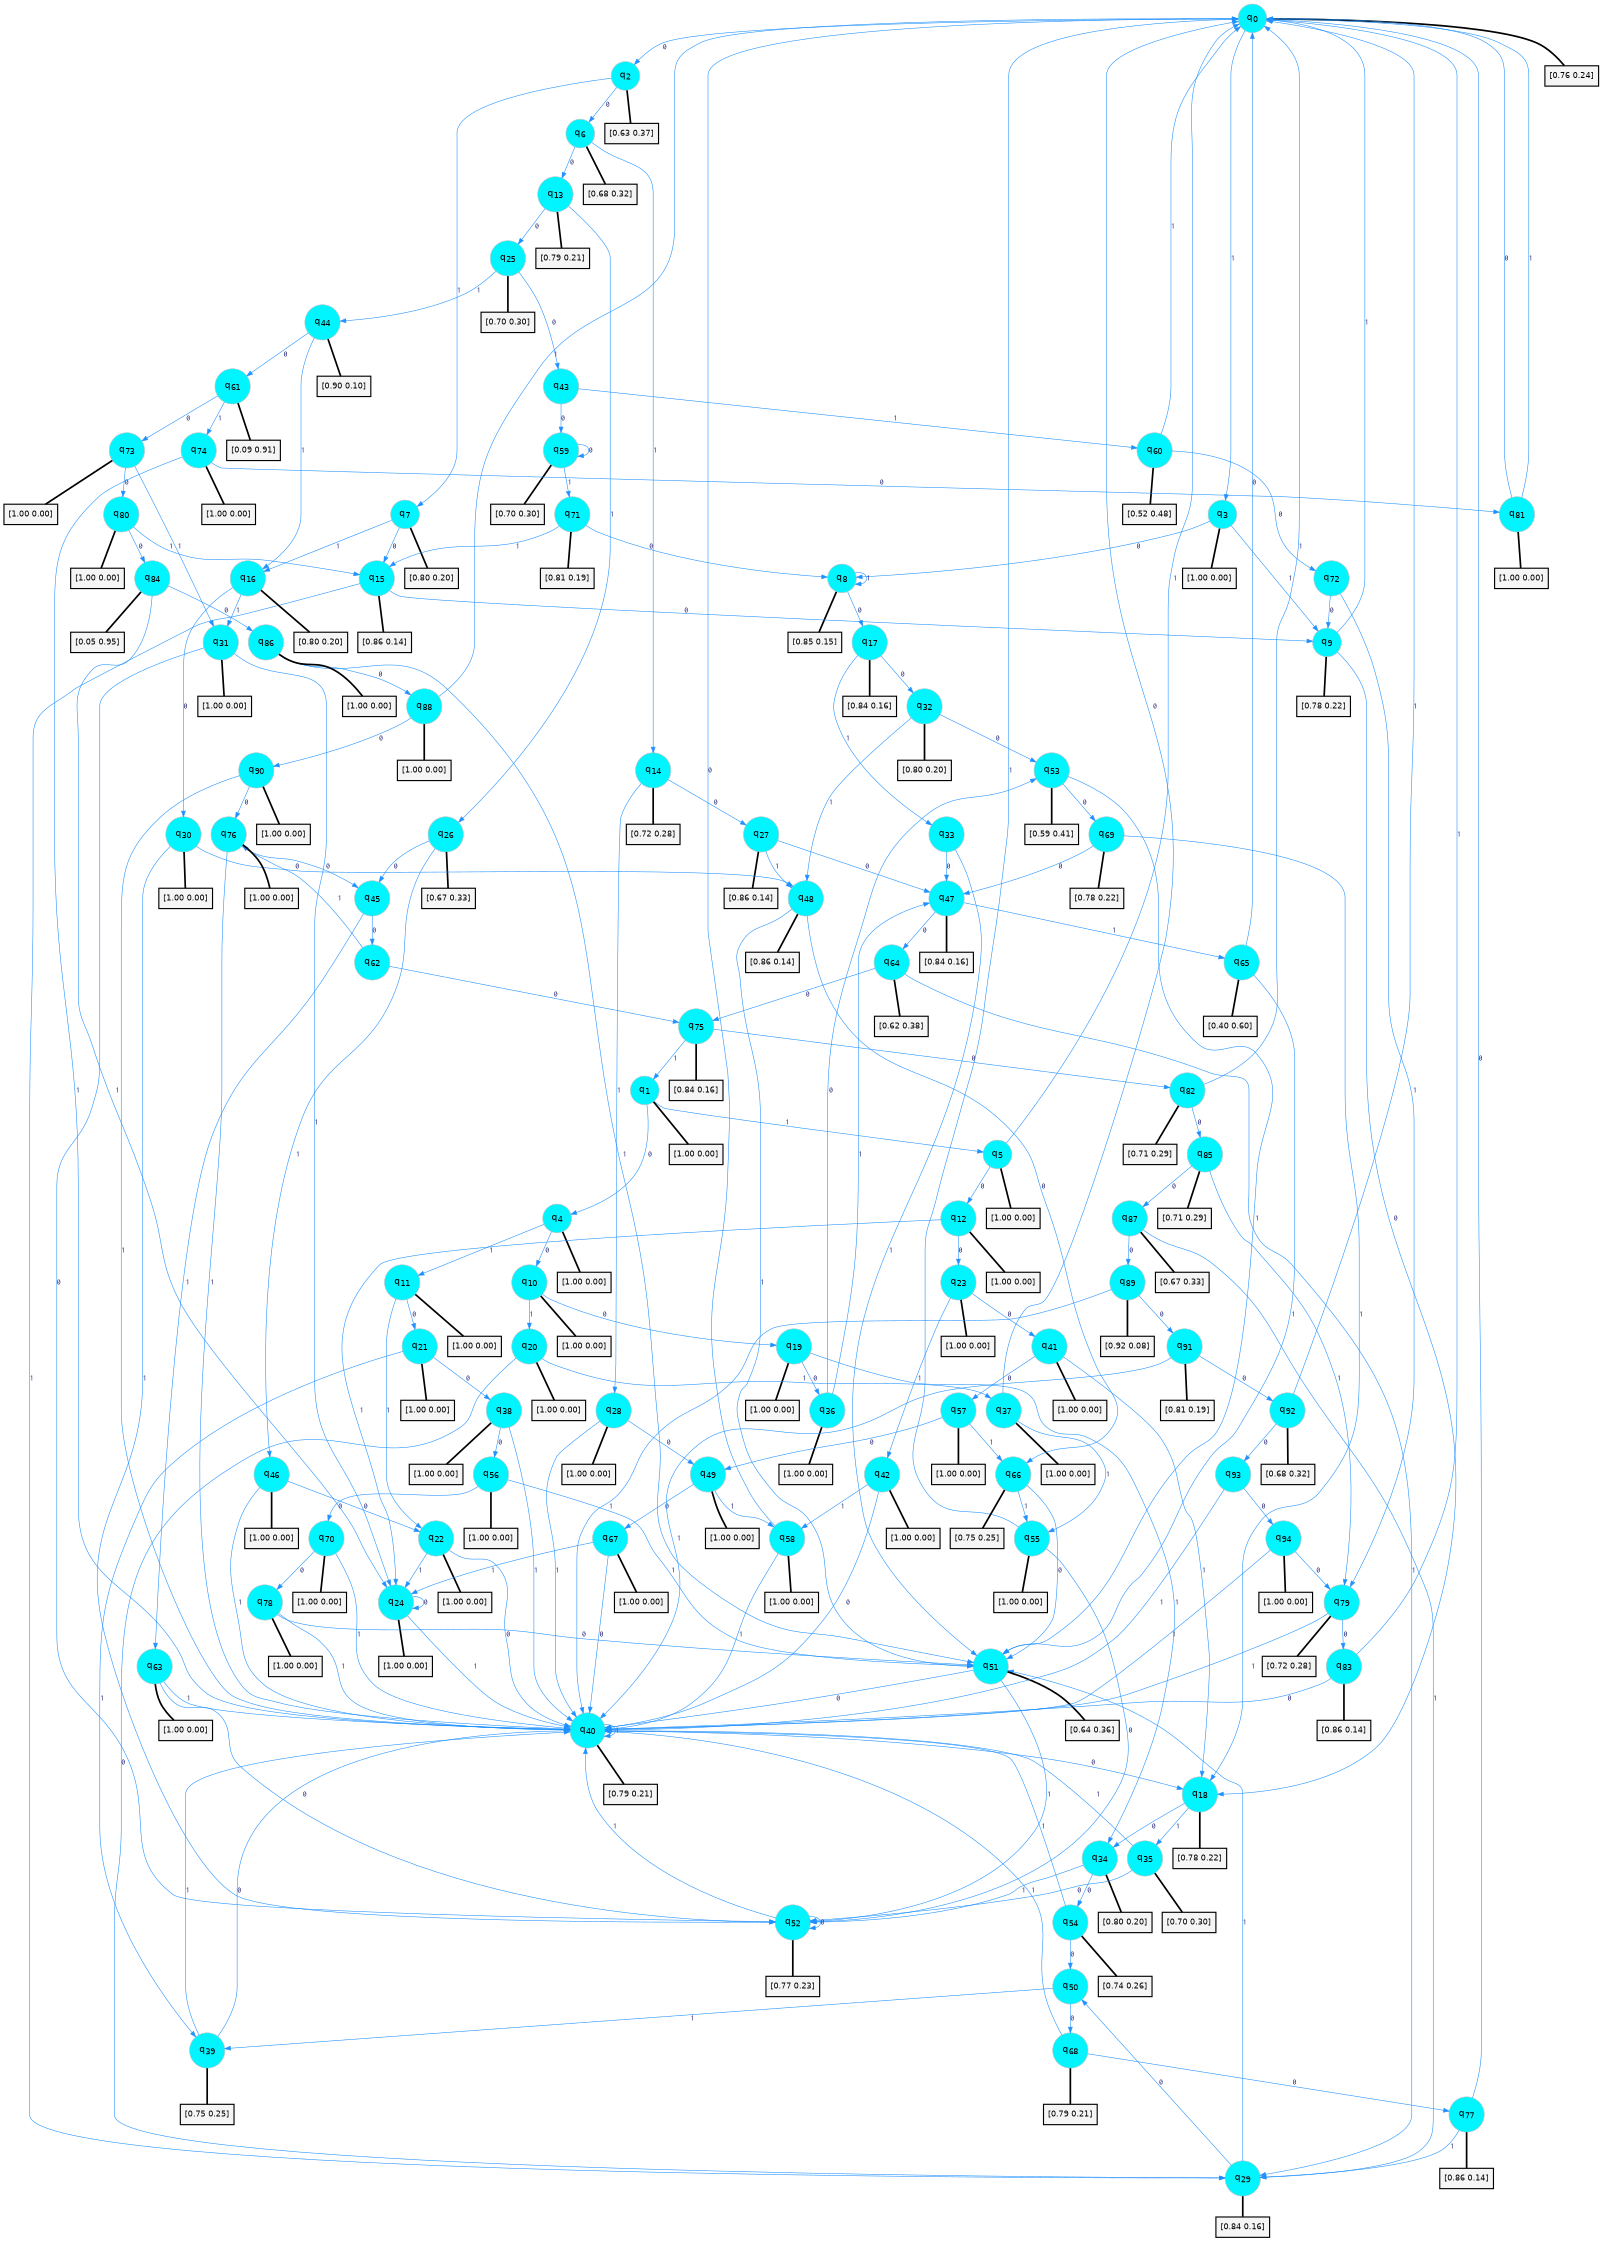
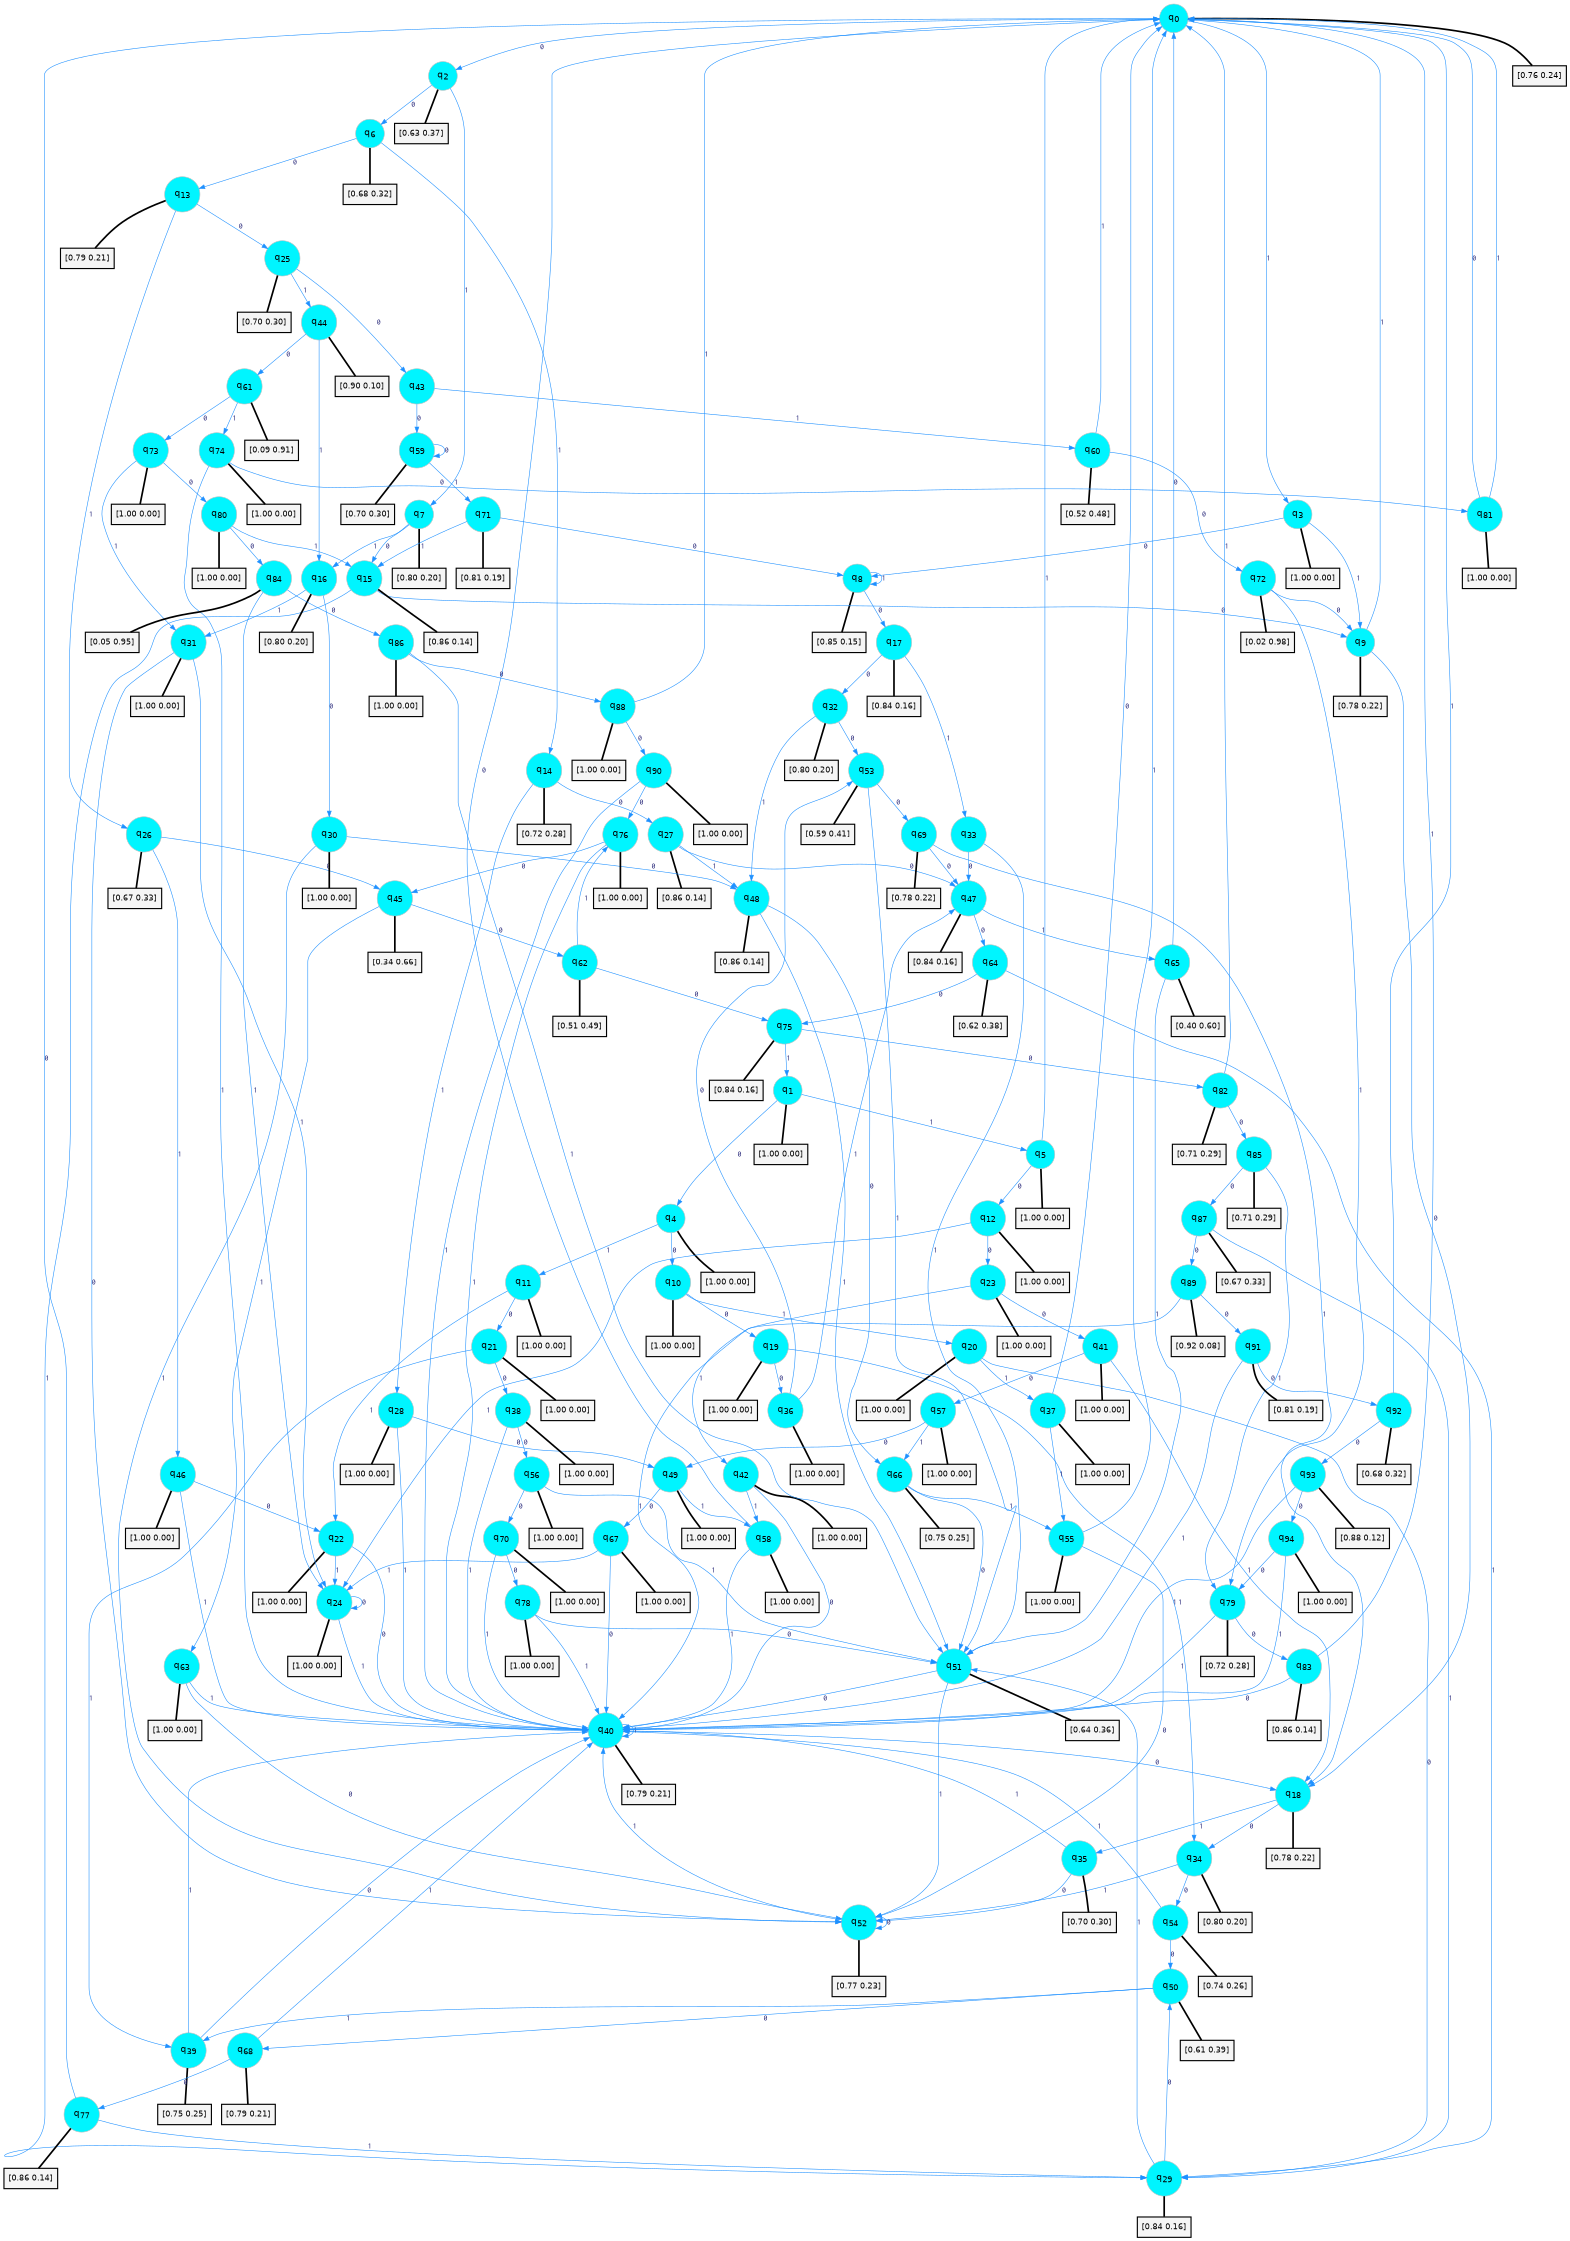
none -> (1268, 642)
none -> (395, 962)
none -> (580, 1026)
none -> (1363, 1538)
none -> (1207, 2050)
